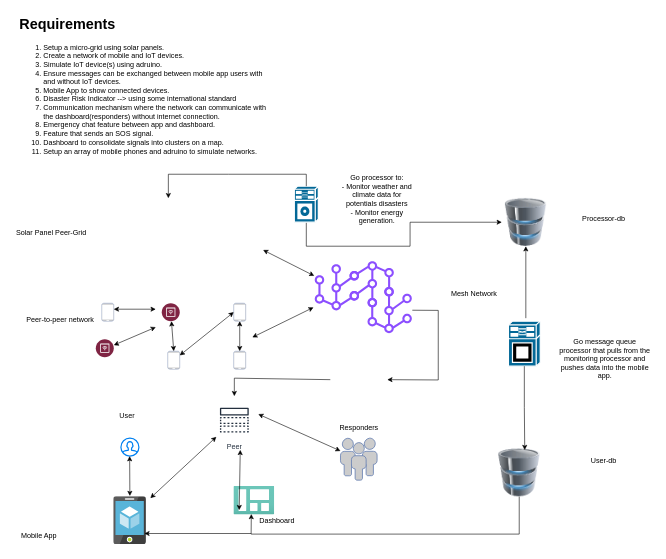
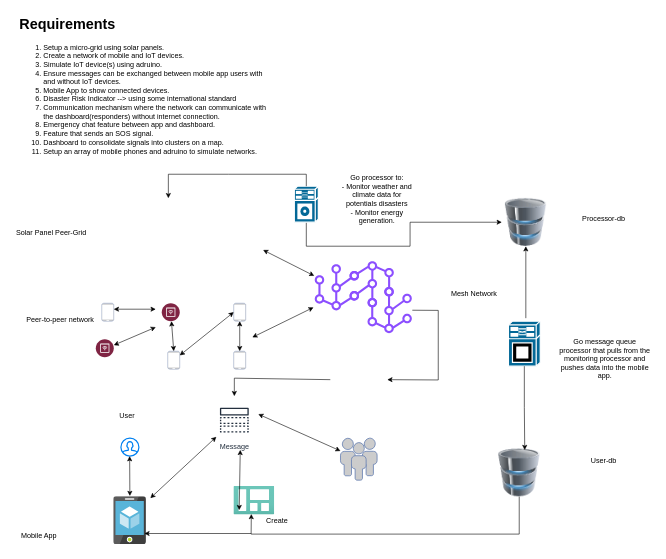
(359, 428) -> none
(235, 447) -> (235, 447)
(277, 521) -> (277, 521)
